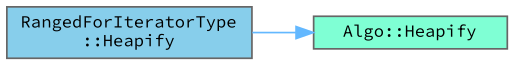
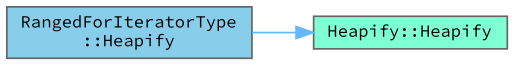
(410, 33) -> (410, 33)
